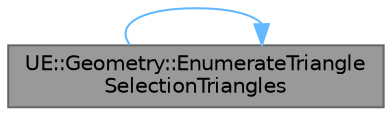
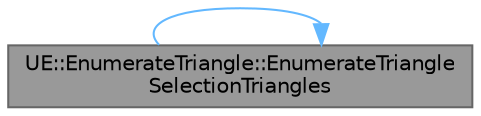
(196, 76) -> (240, 76)
